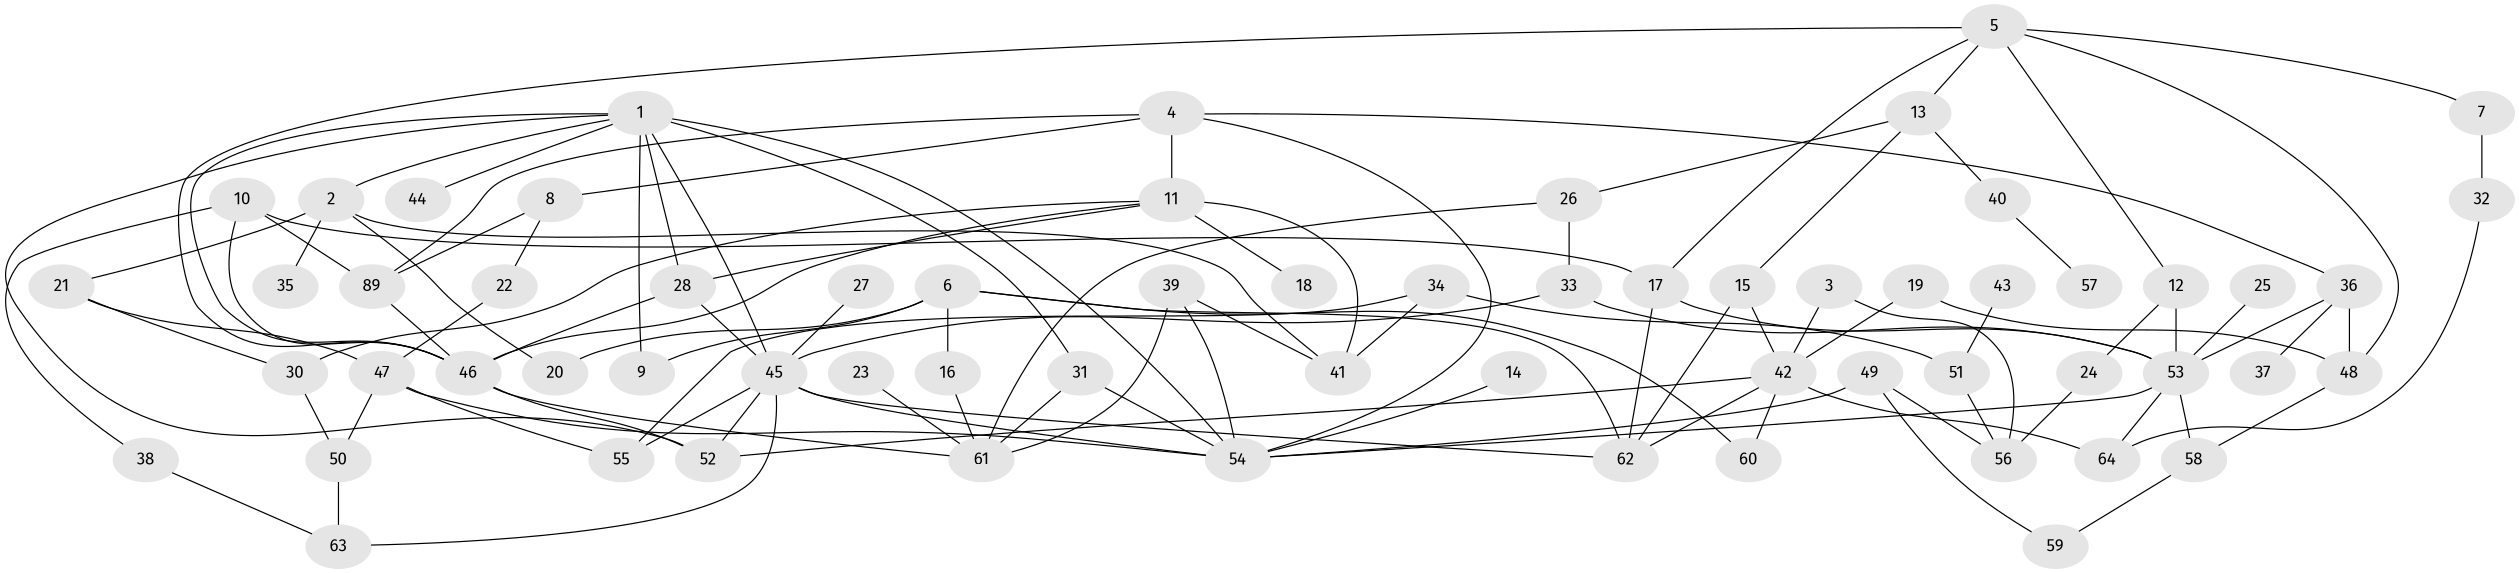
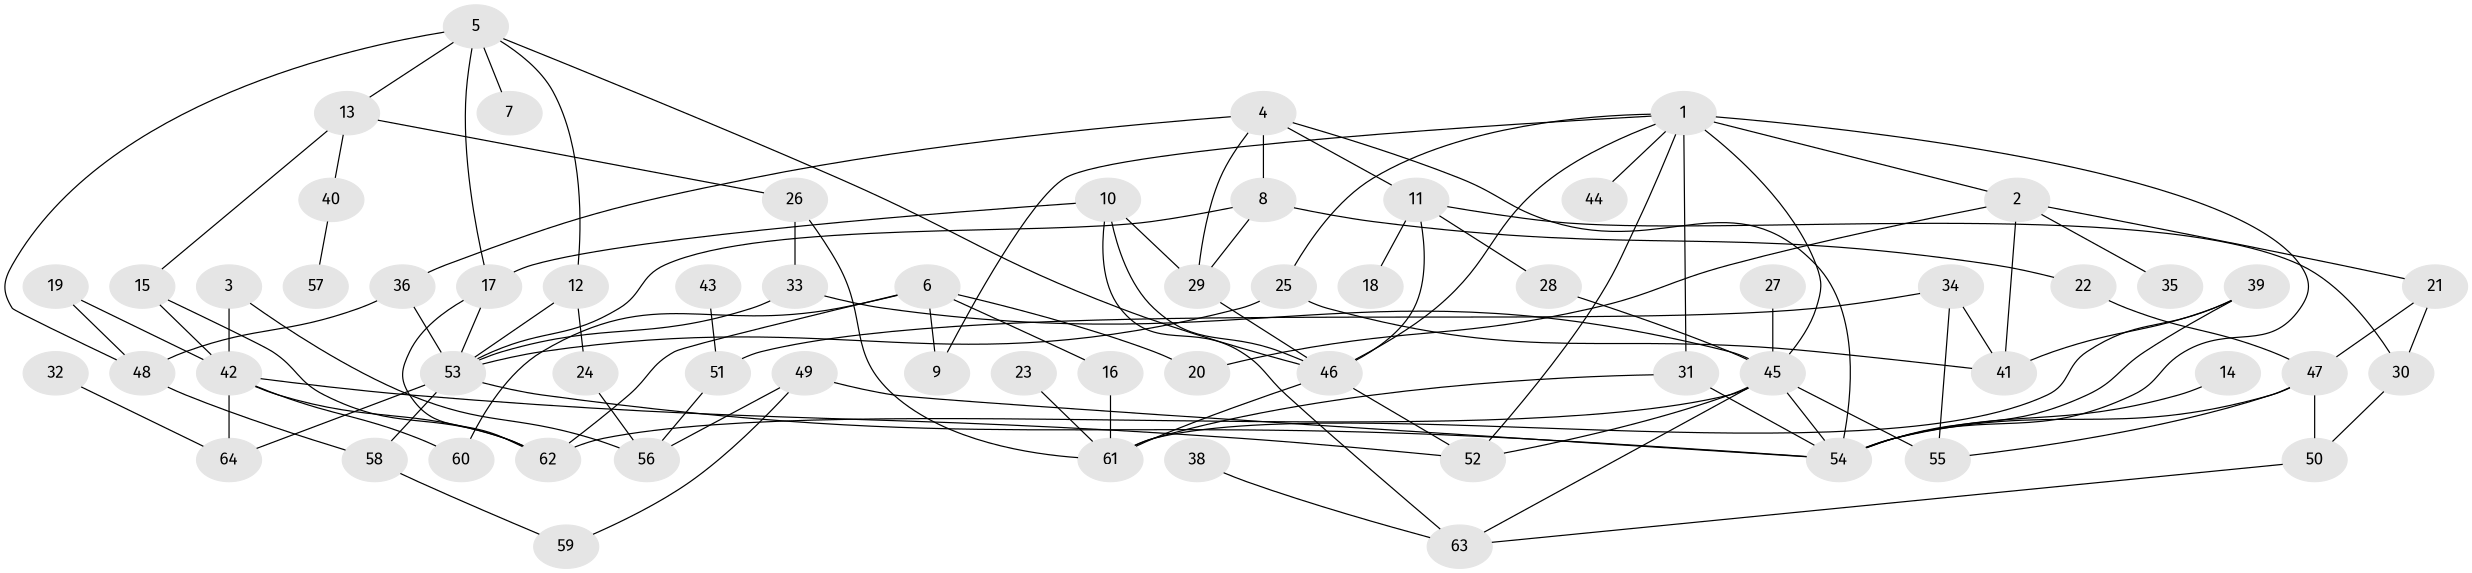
(2482, 157) -> none
(662, 200) -> (1450, 144)
none -> (841, 235)
(1333, 248) -> (1639, 344)
(17, 267) -> (1259, 365)
(372, 287) -> (1197, 287)
(574, 327) -> none
(2263, 373) -> none
